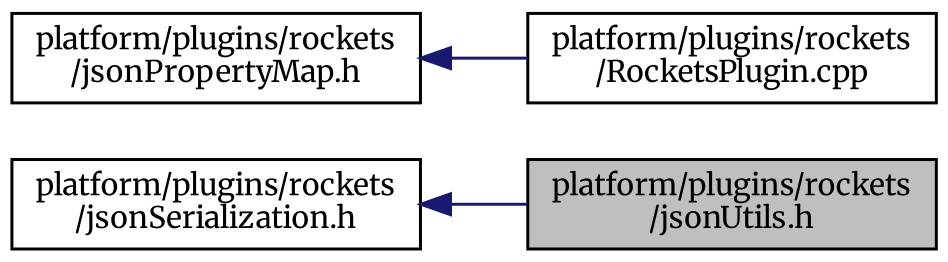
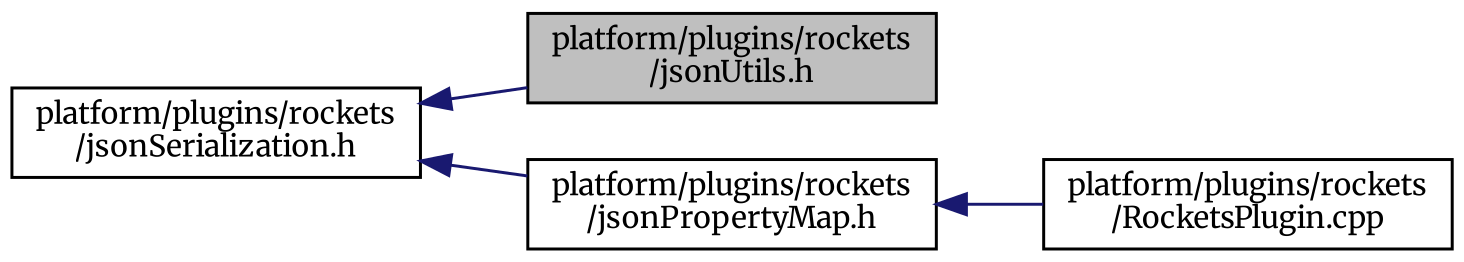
none -> (489, 171)
